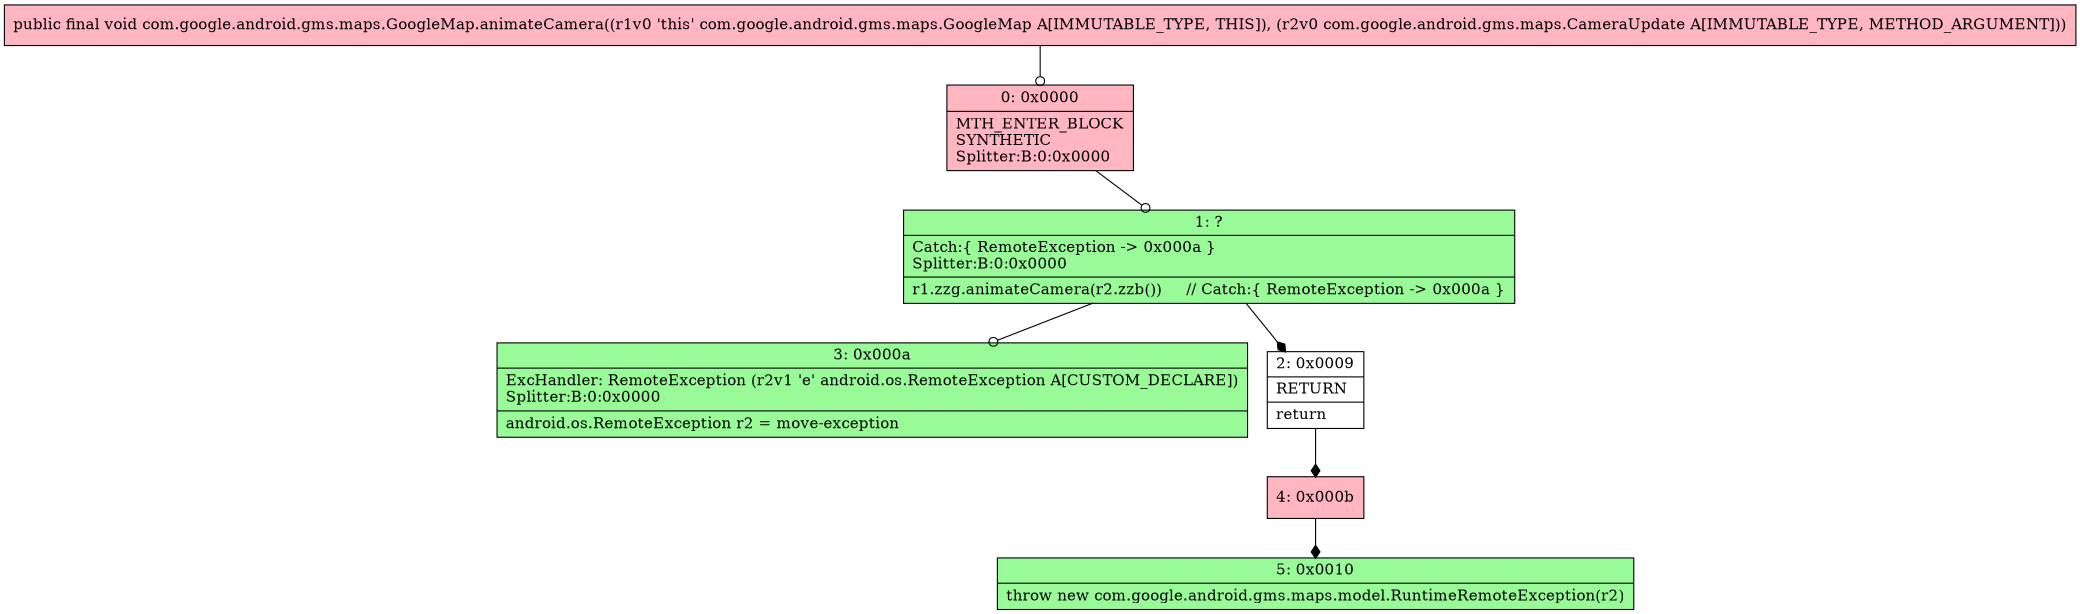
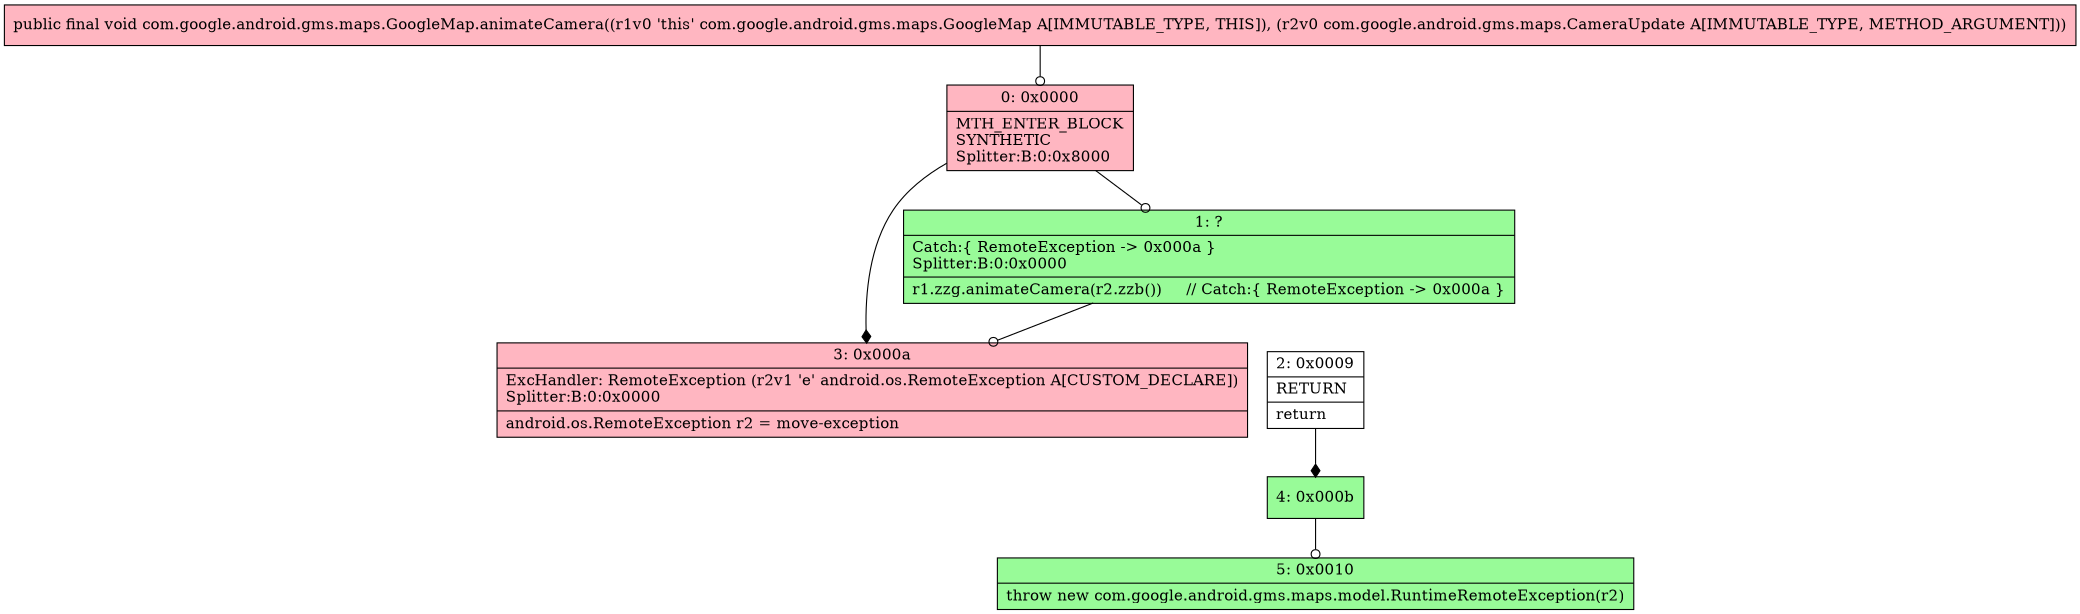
(1034, 157) -> (1034, 157)
none -> (881, 233)
(1261, 322) -> none
(872, 390) -> (872, 390)
(1316, 498) -> (1316, 498)
(1316, 534) -> (1316, 534)
